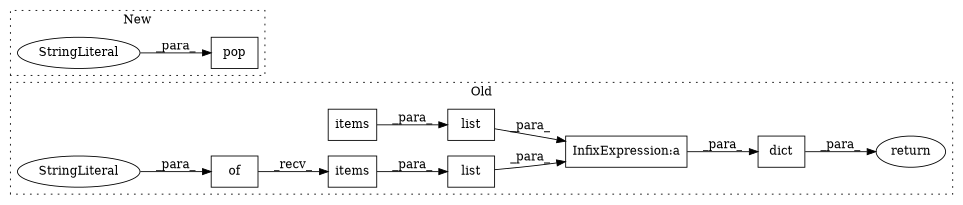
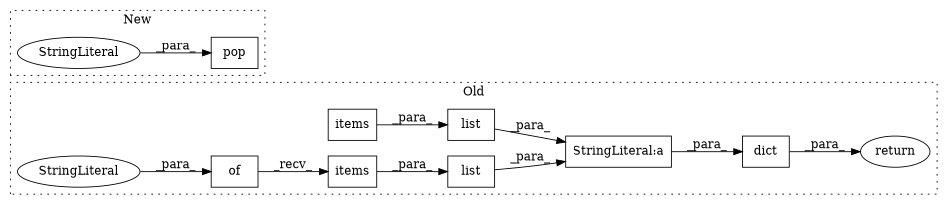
(626, 152) -> (619, 152)
